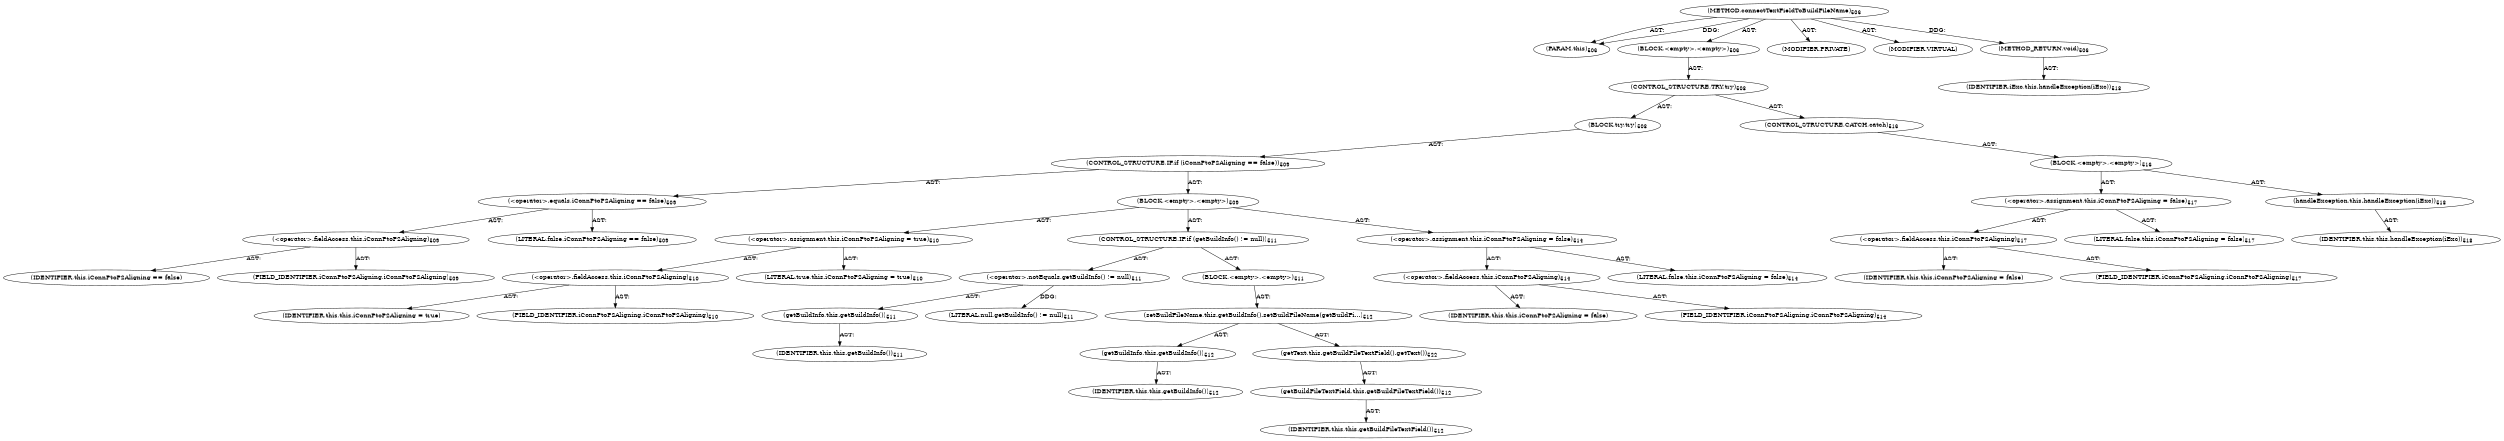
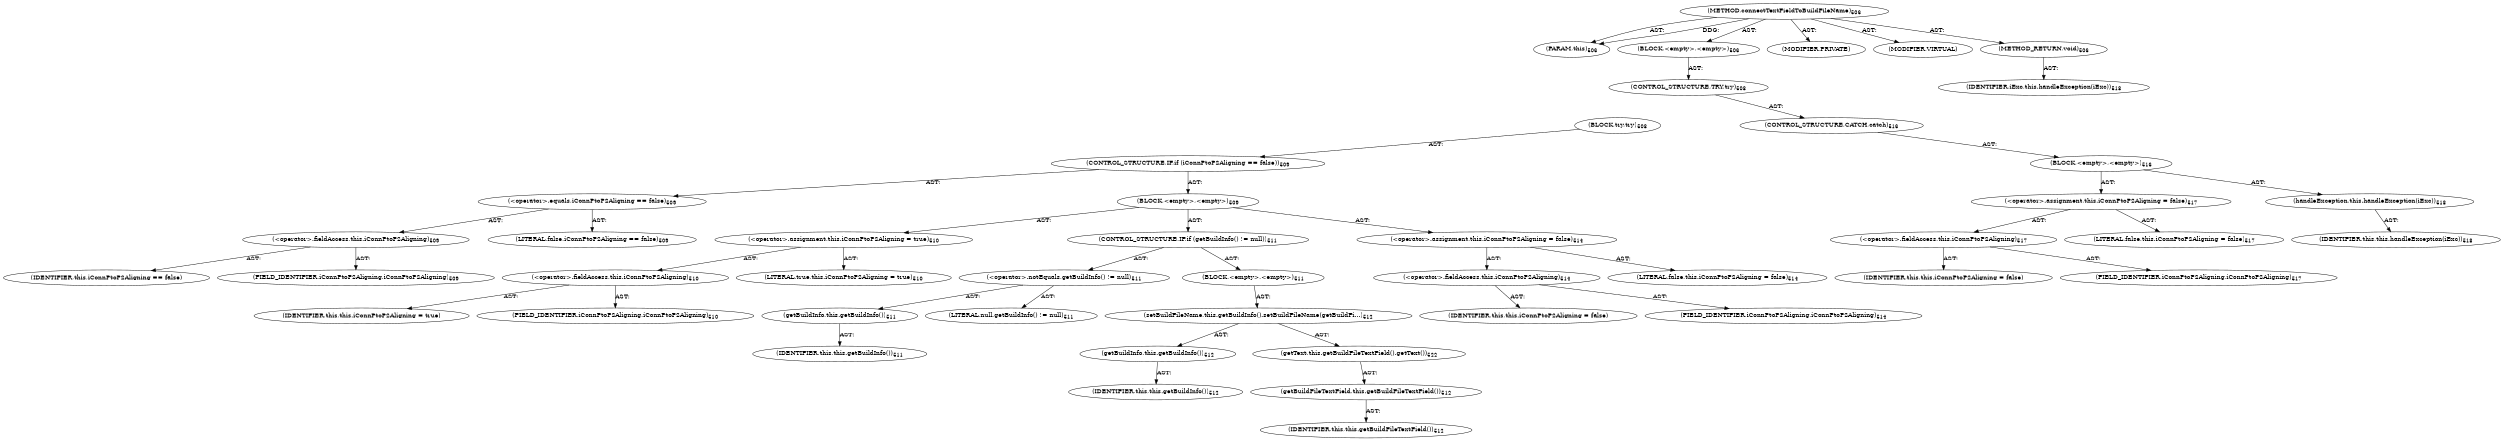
(1938, 30) -> (1938, 30)
(1655, 106) -> none
(1049, 297) -> (1049, 297)
